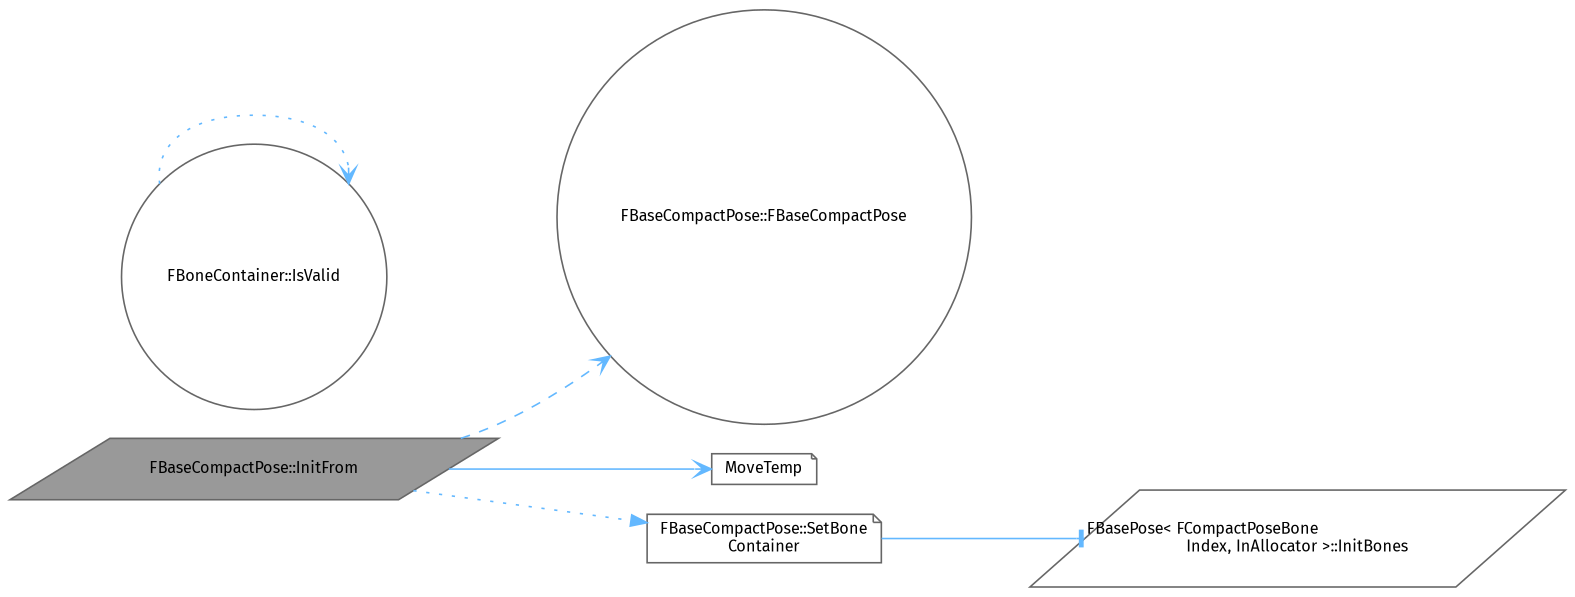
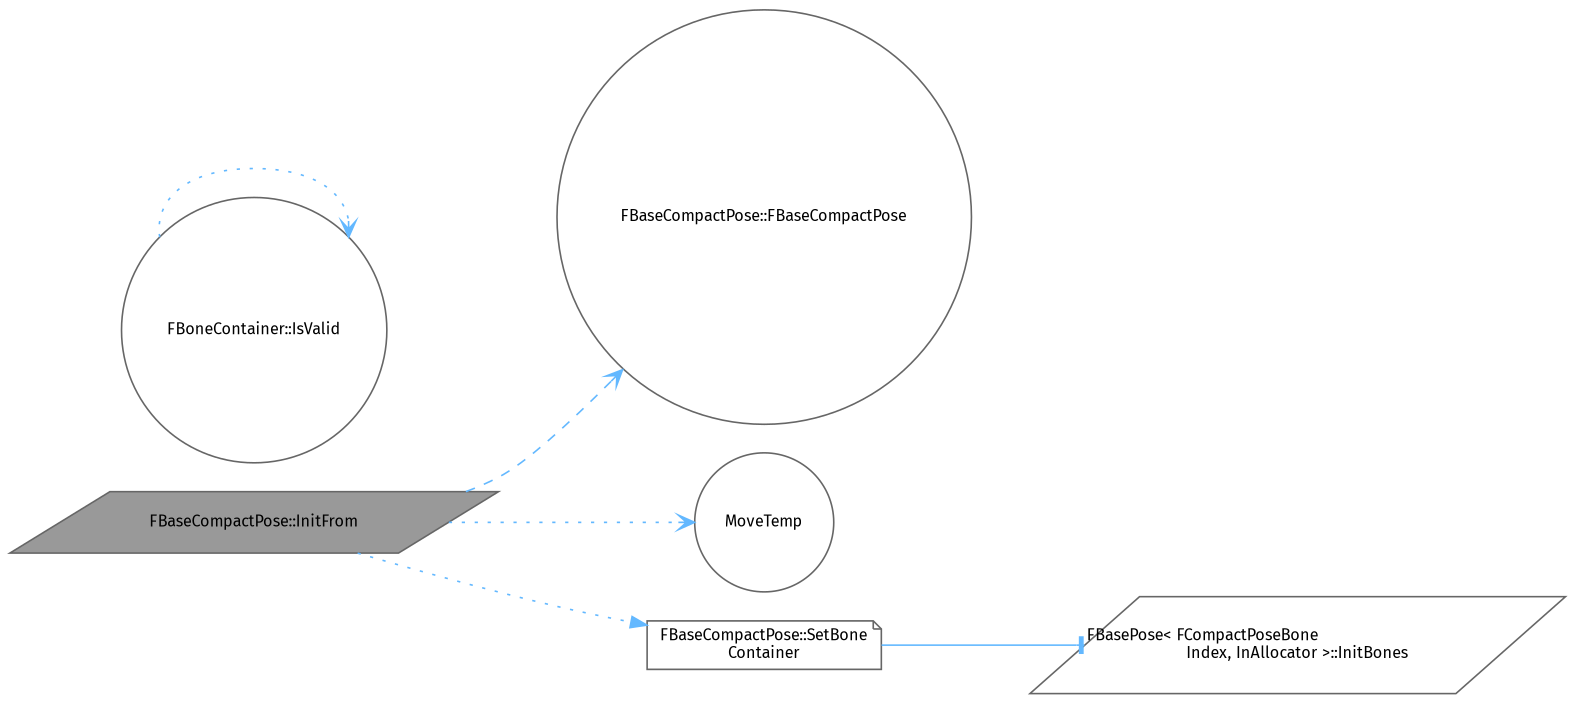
(572, 469) -> (563, 522)
(764, 469) -> (764, 522)
